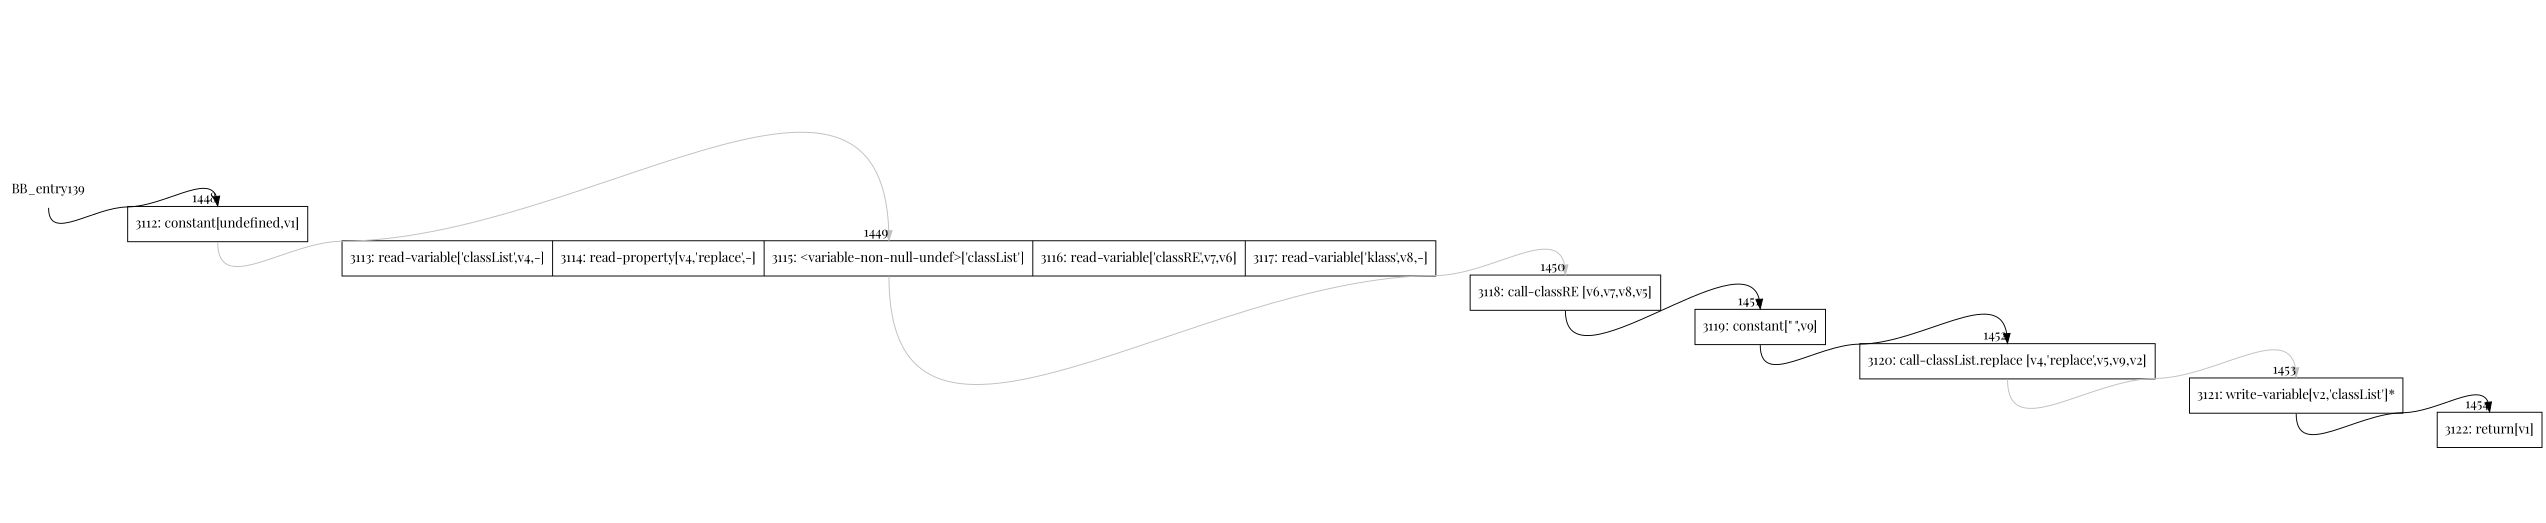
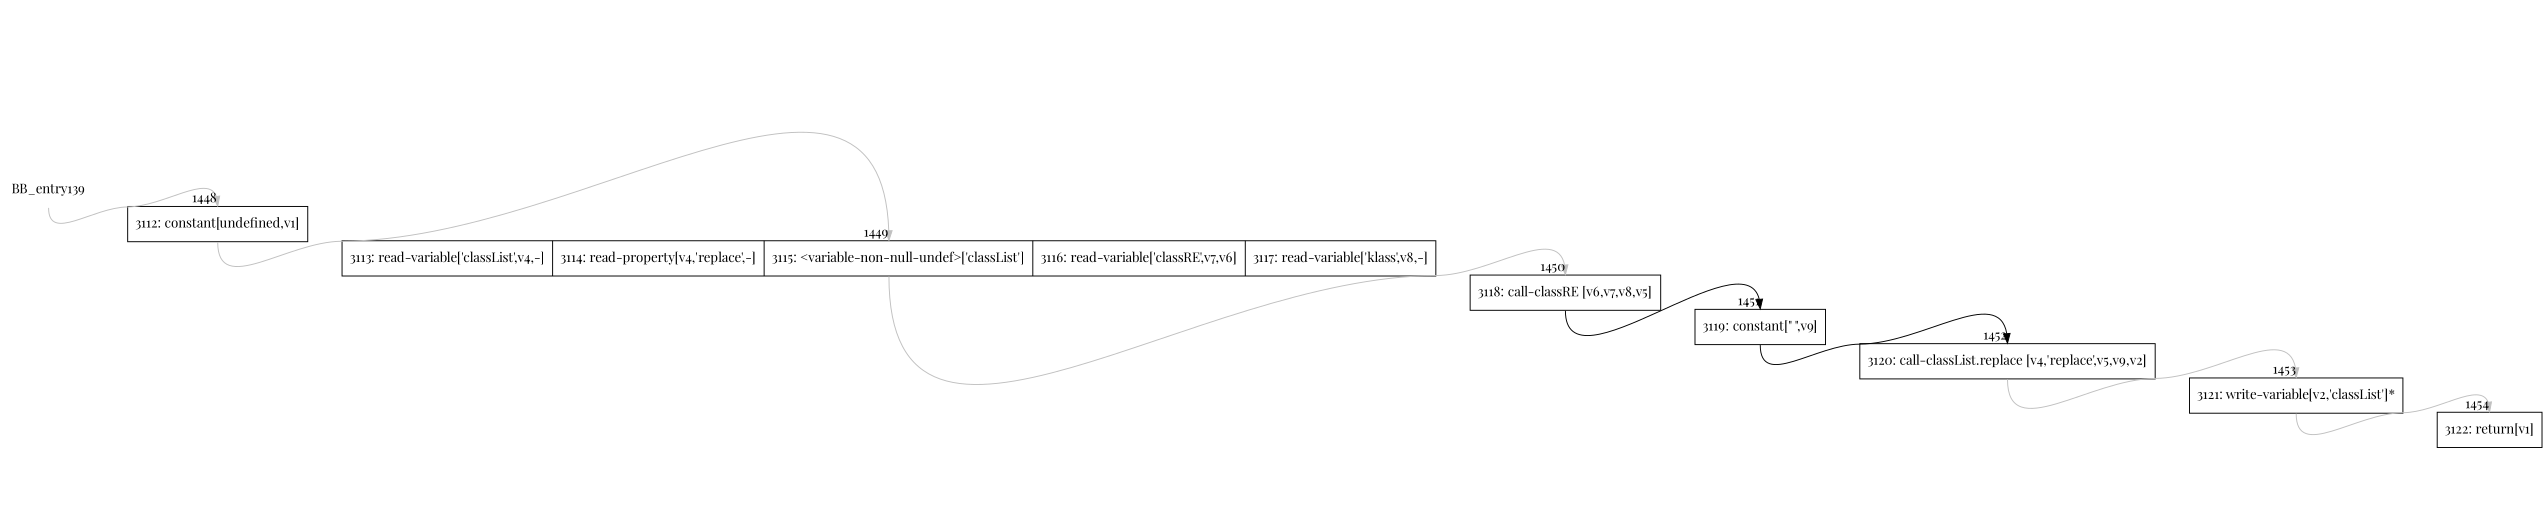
(129, 207) -> (129, 207)
(2387, 415) -> (2387, 415)
